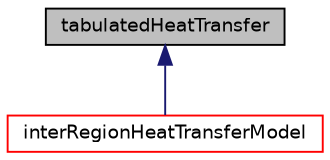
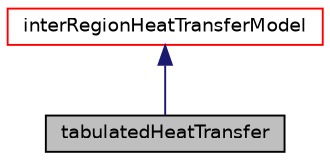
(165, 90) -> (165, 90)
